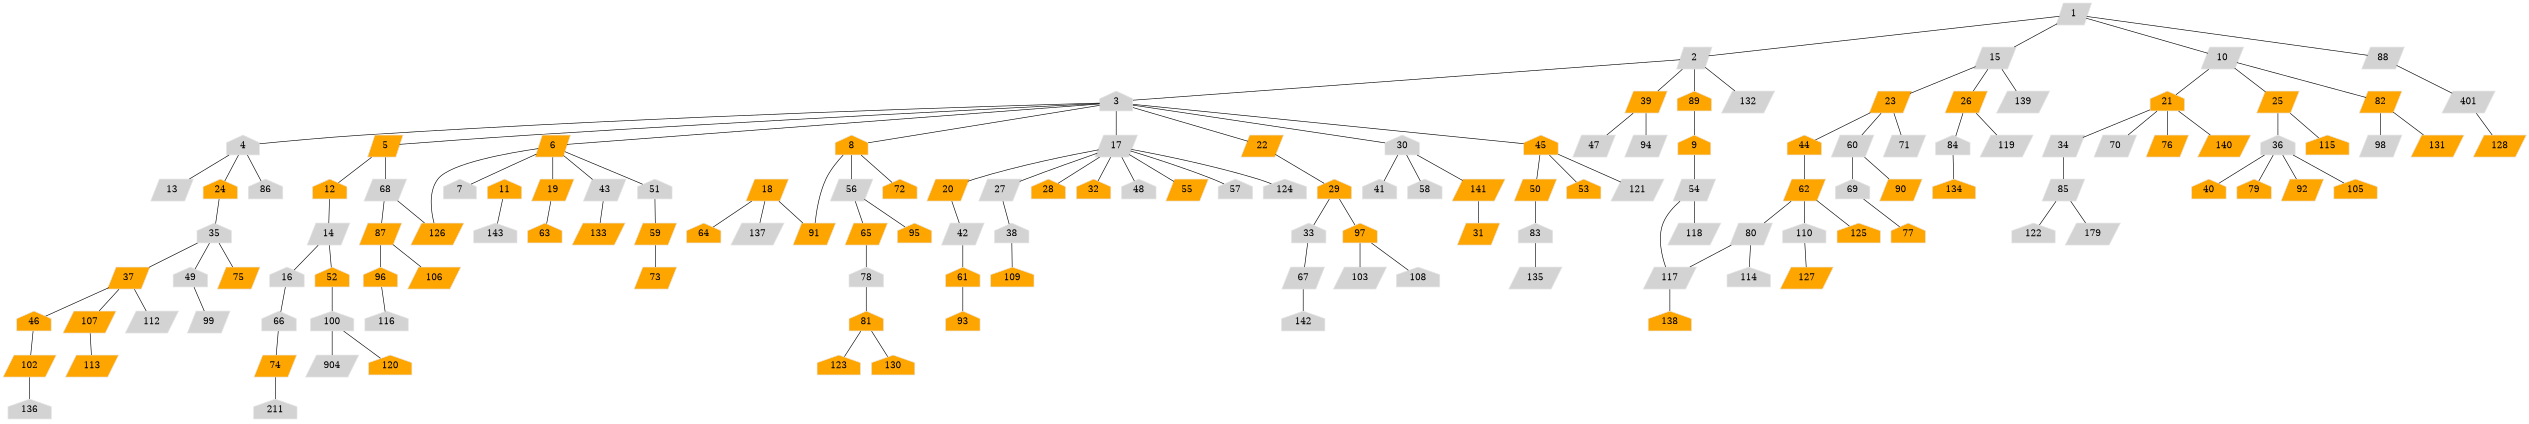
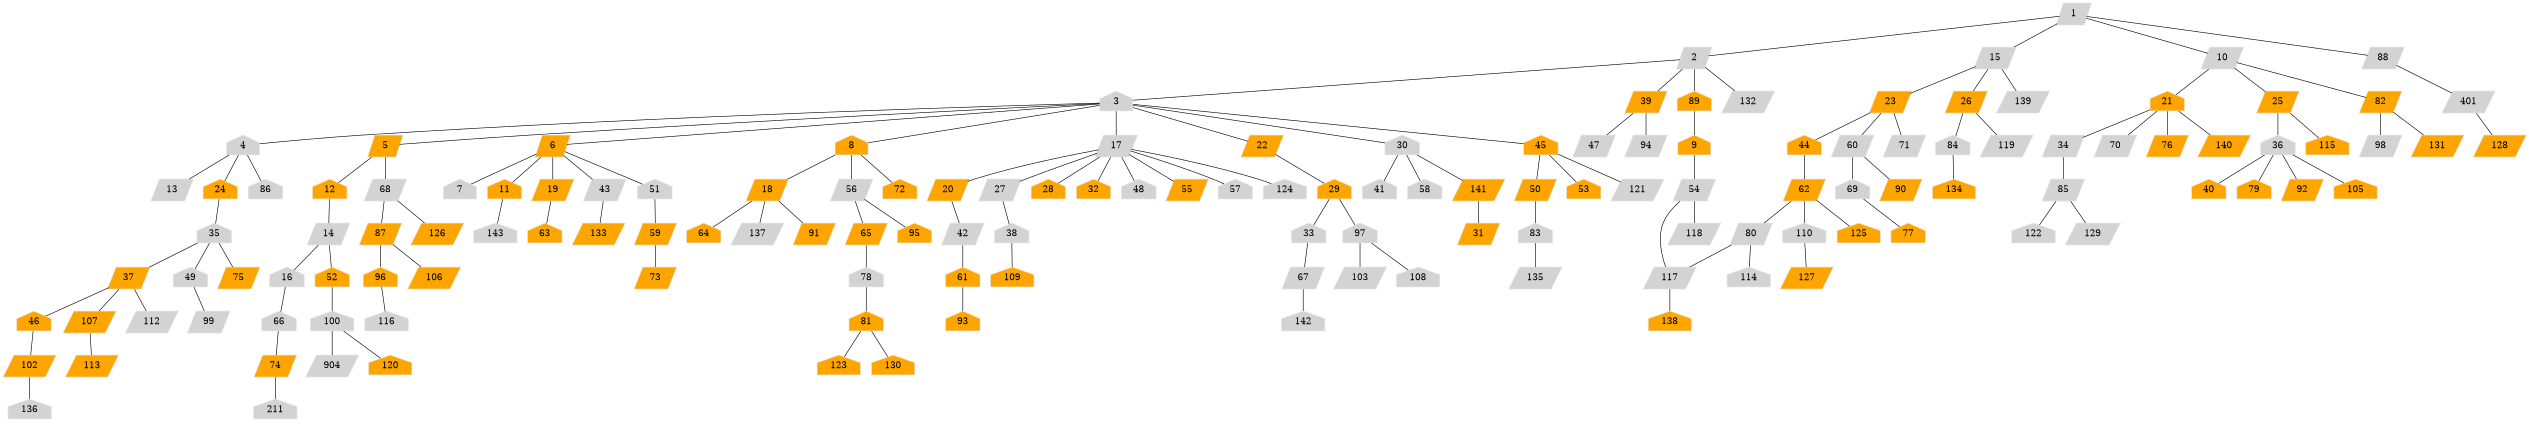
(464, 165) -> (527, 170)
(823, 186) -> (811, 167)
(1360, 234) -> (1360, 234)
(2093, 234) -> (2093, 234)
